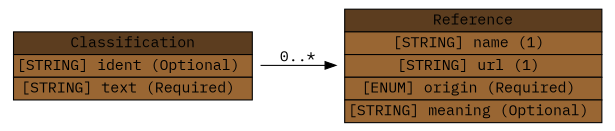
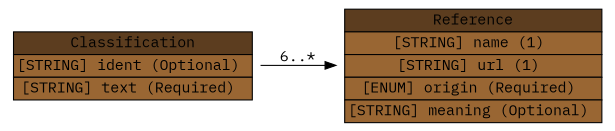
(298, 57) -> (298, 57)
